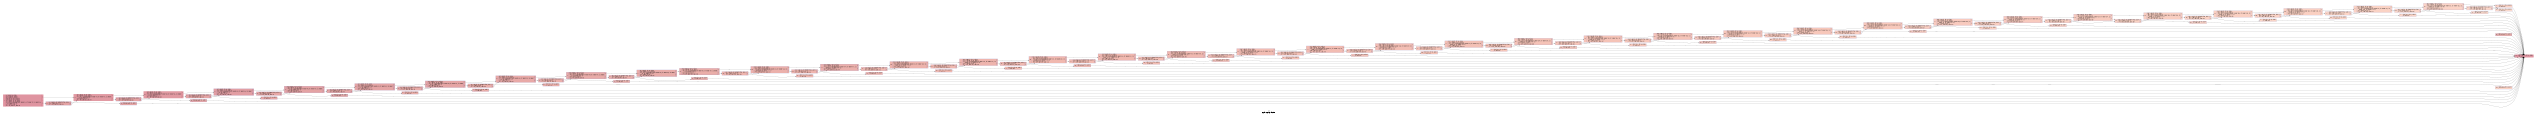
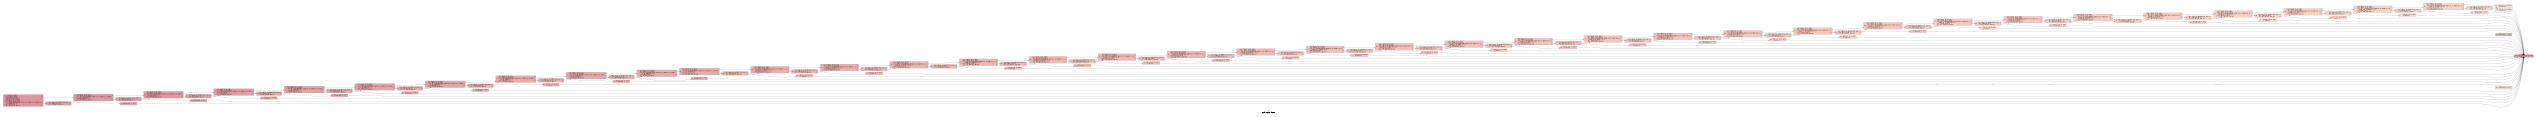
(944, 71) -> none
